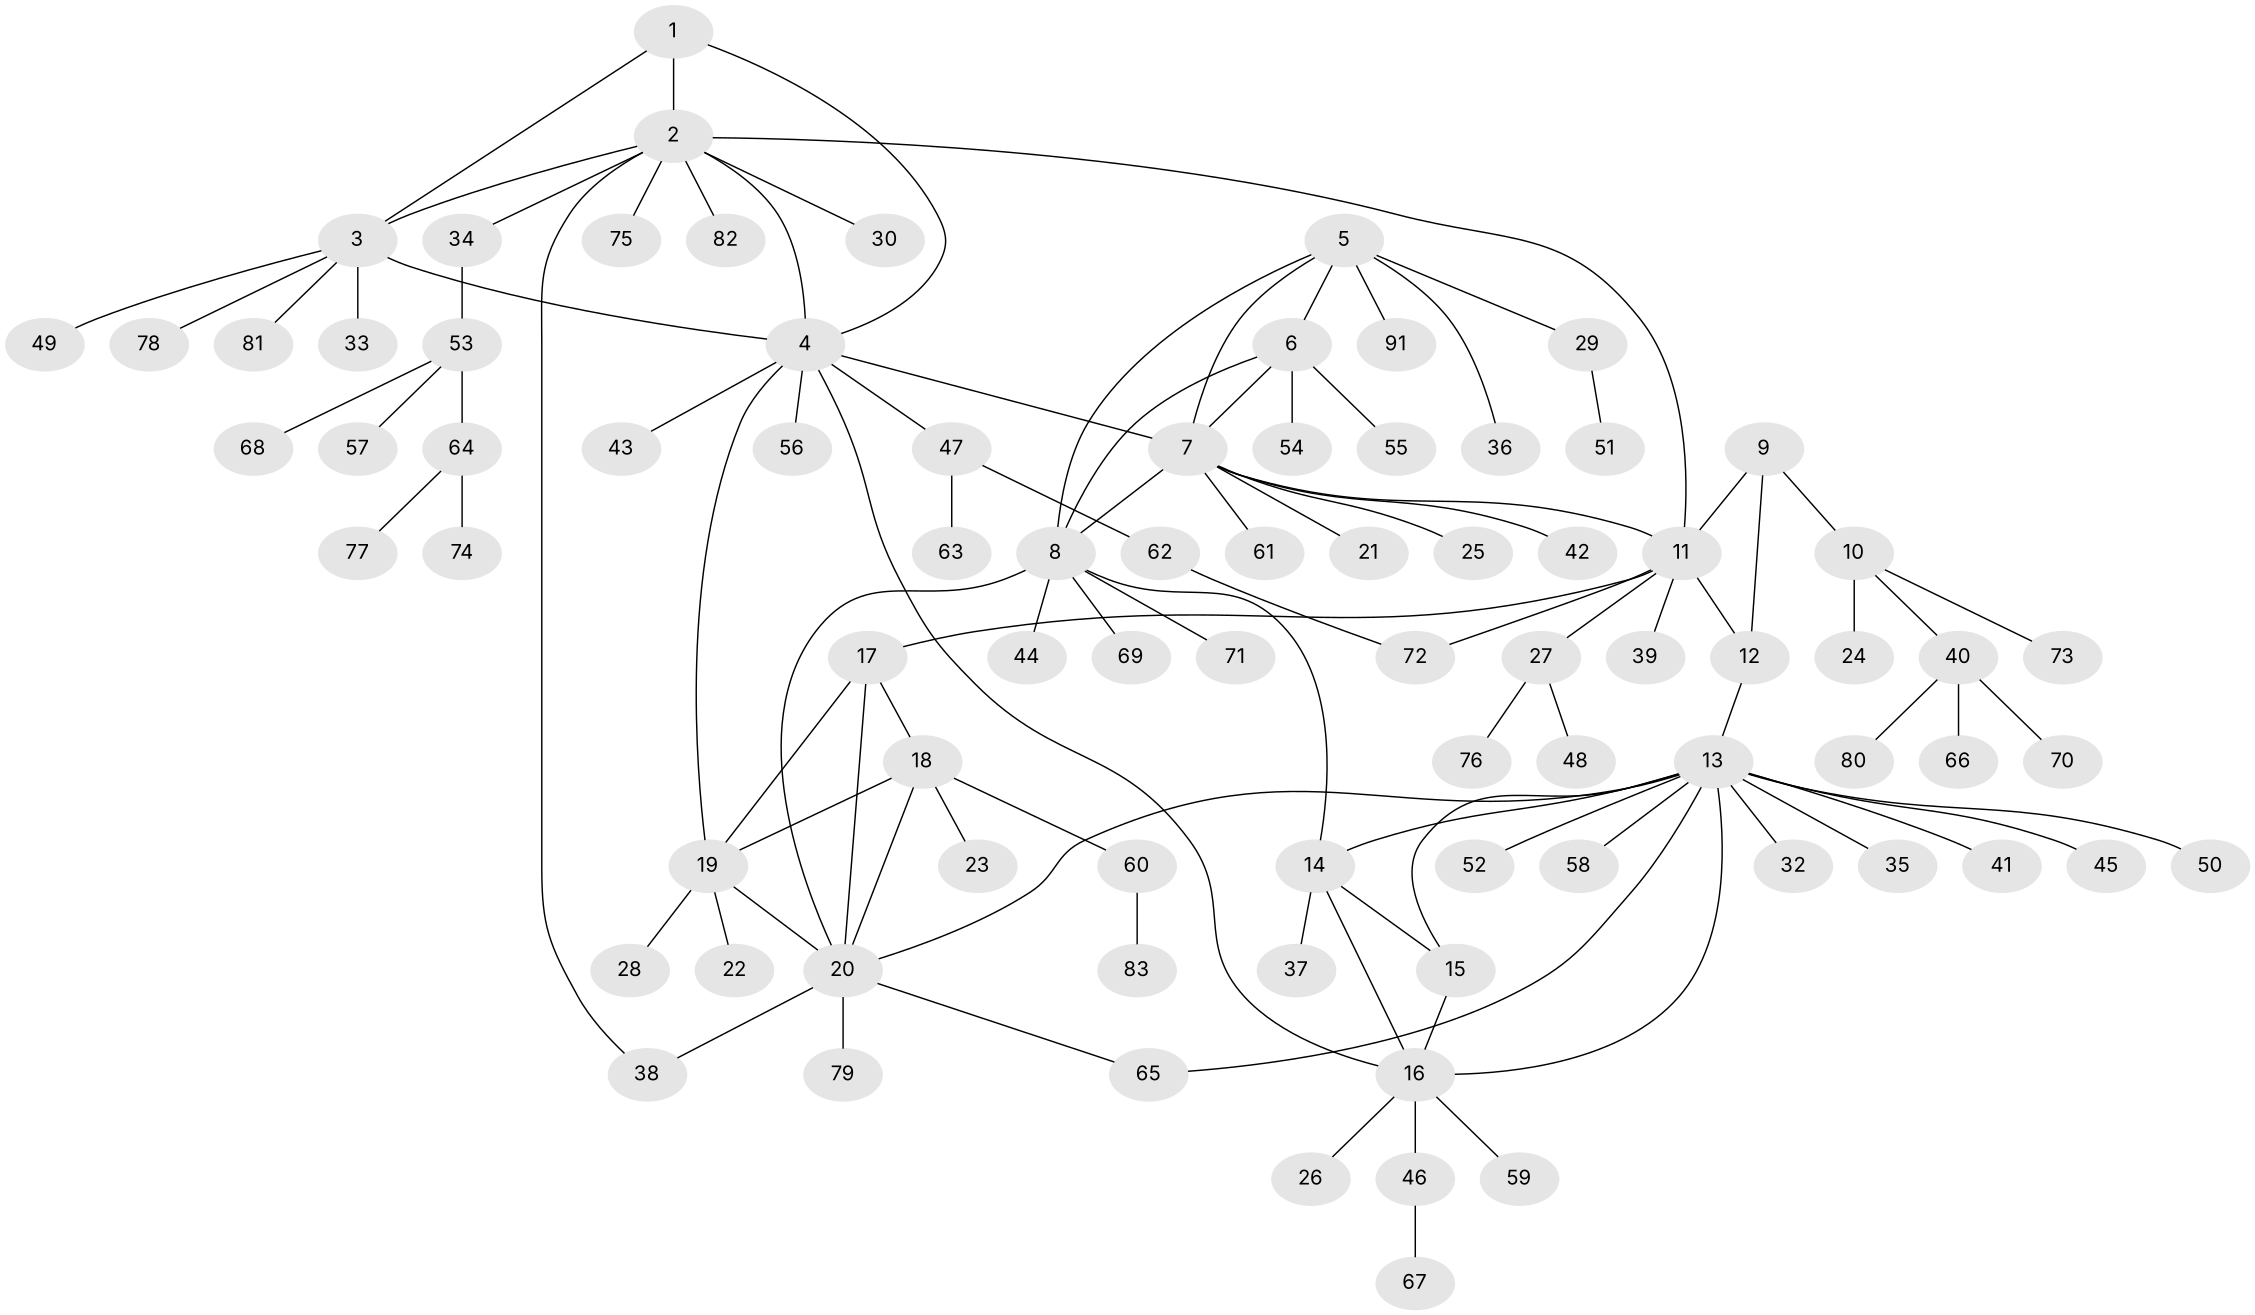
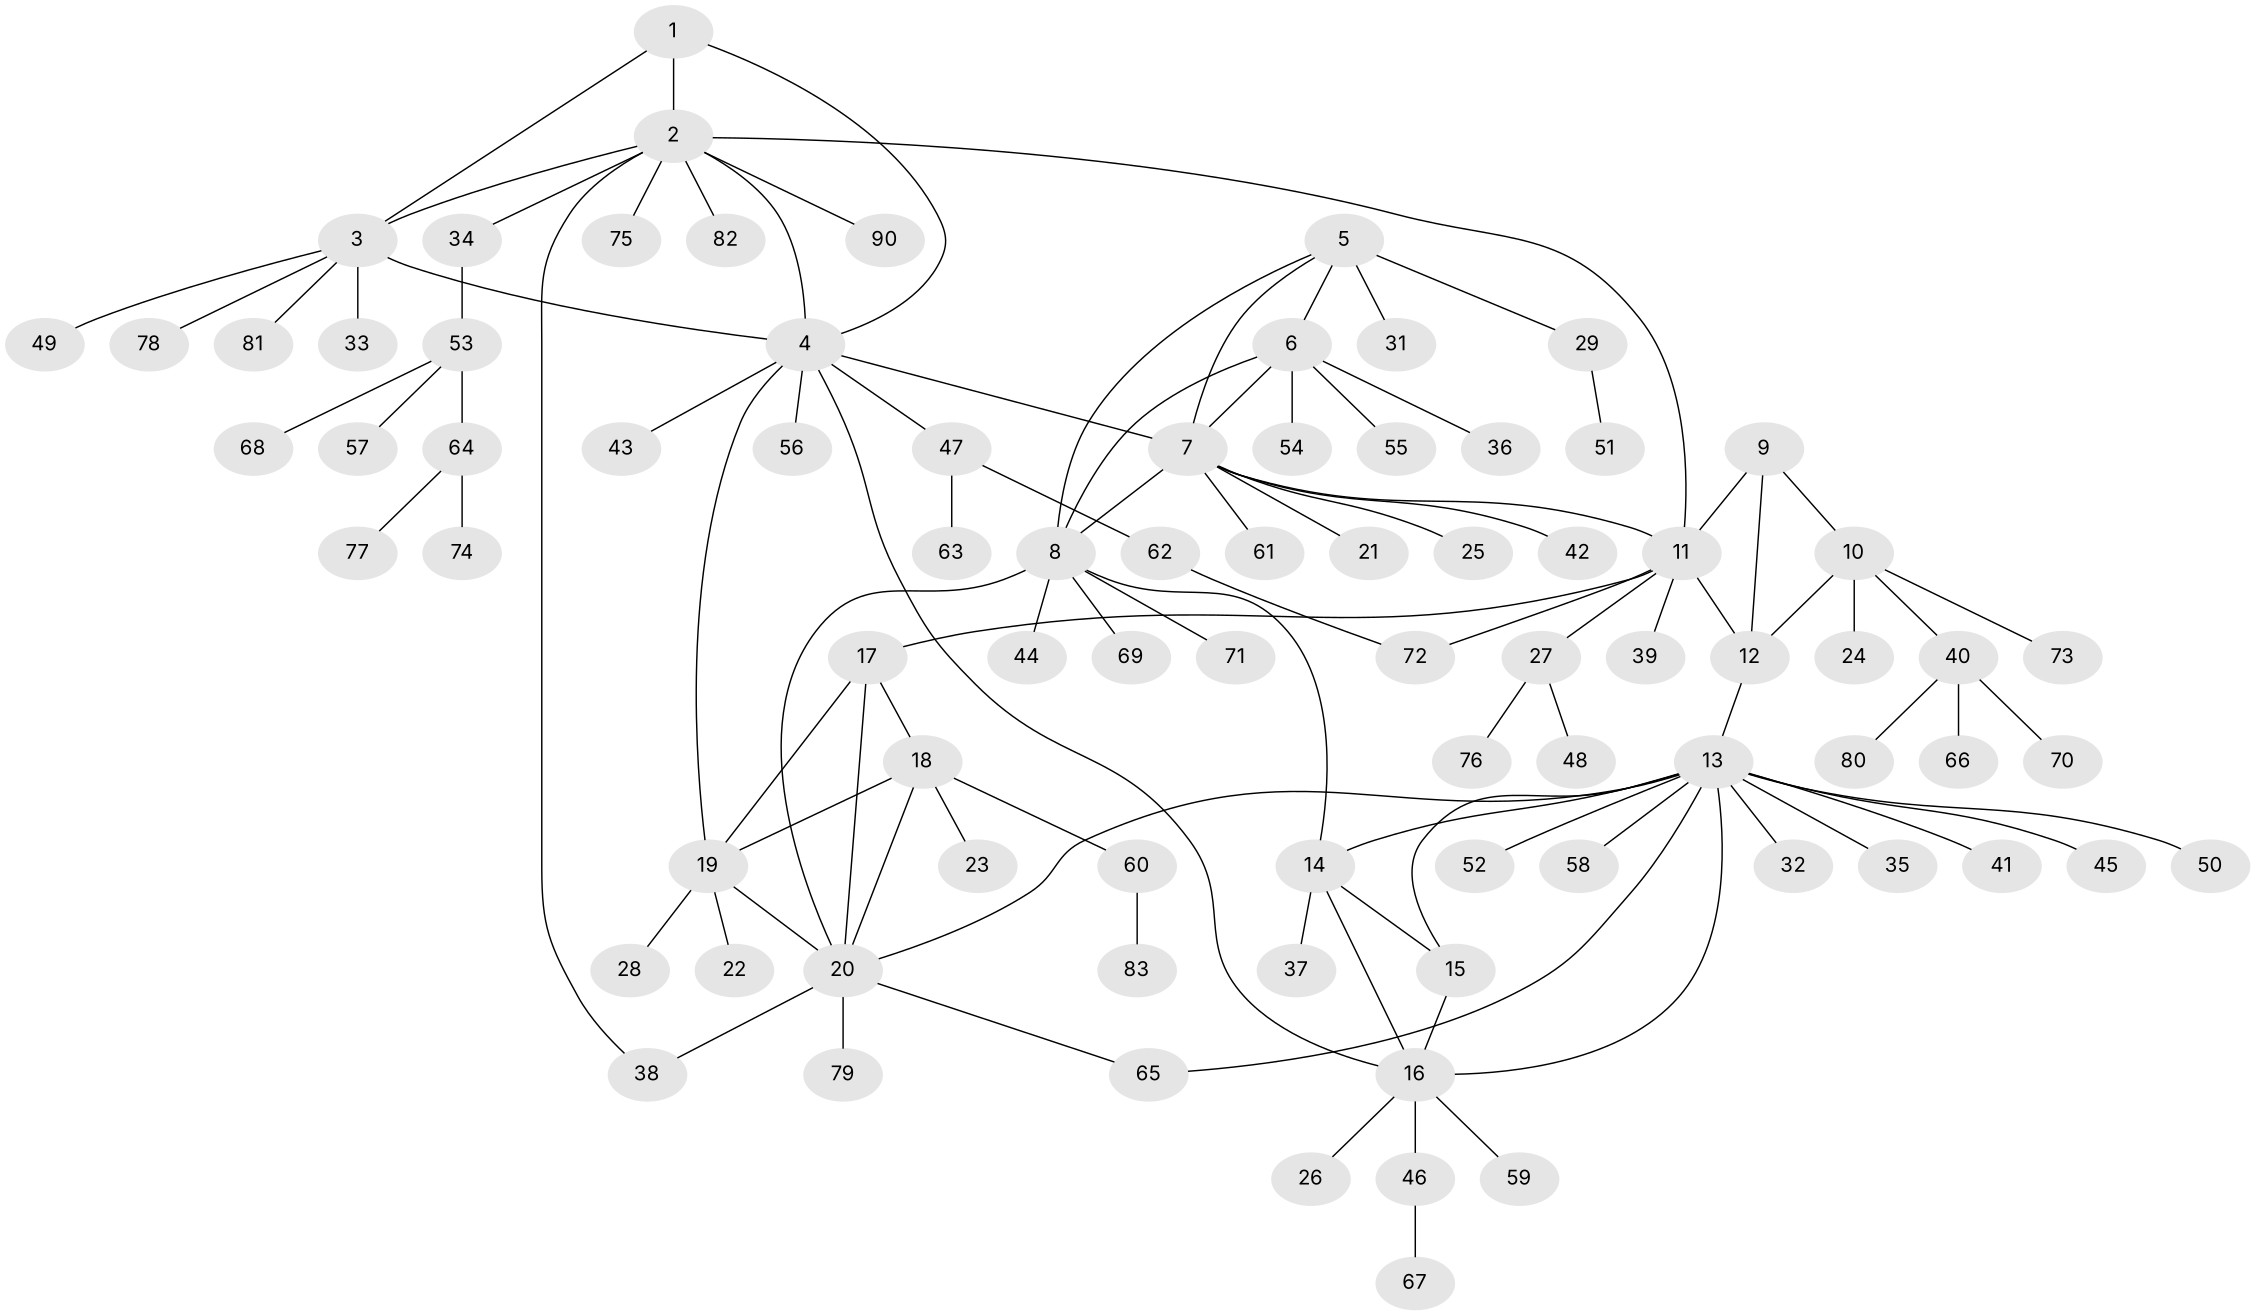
(885, 240) -> (885, 240)
(1454, 326) -> (1396, 397)
(1396, 345) -> (1396, 345)
none -> (1802, 605)
